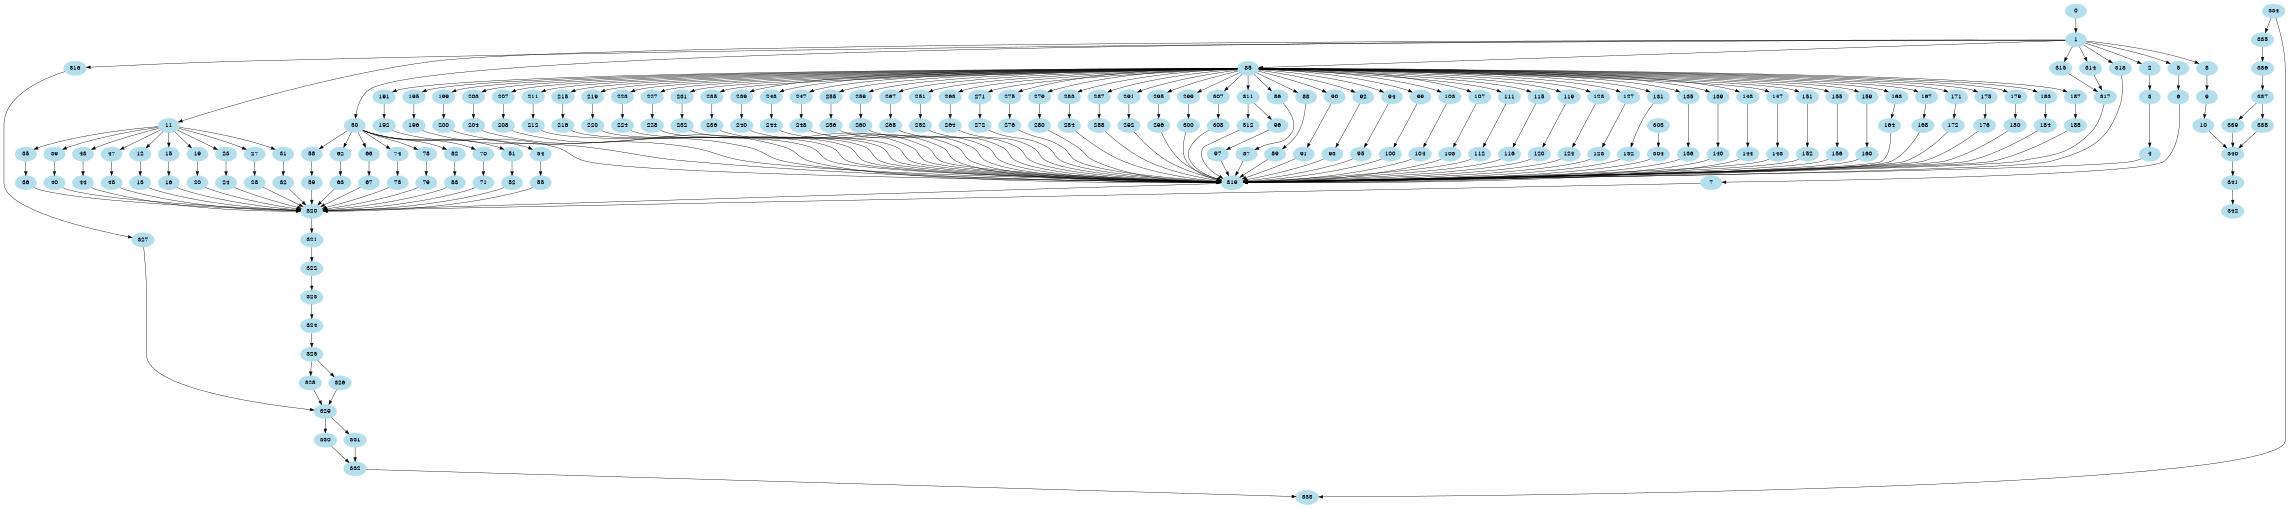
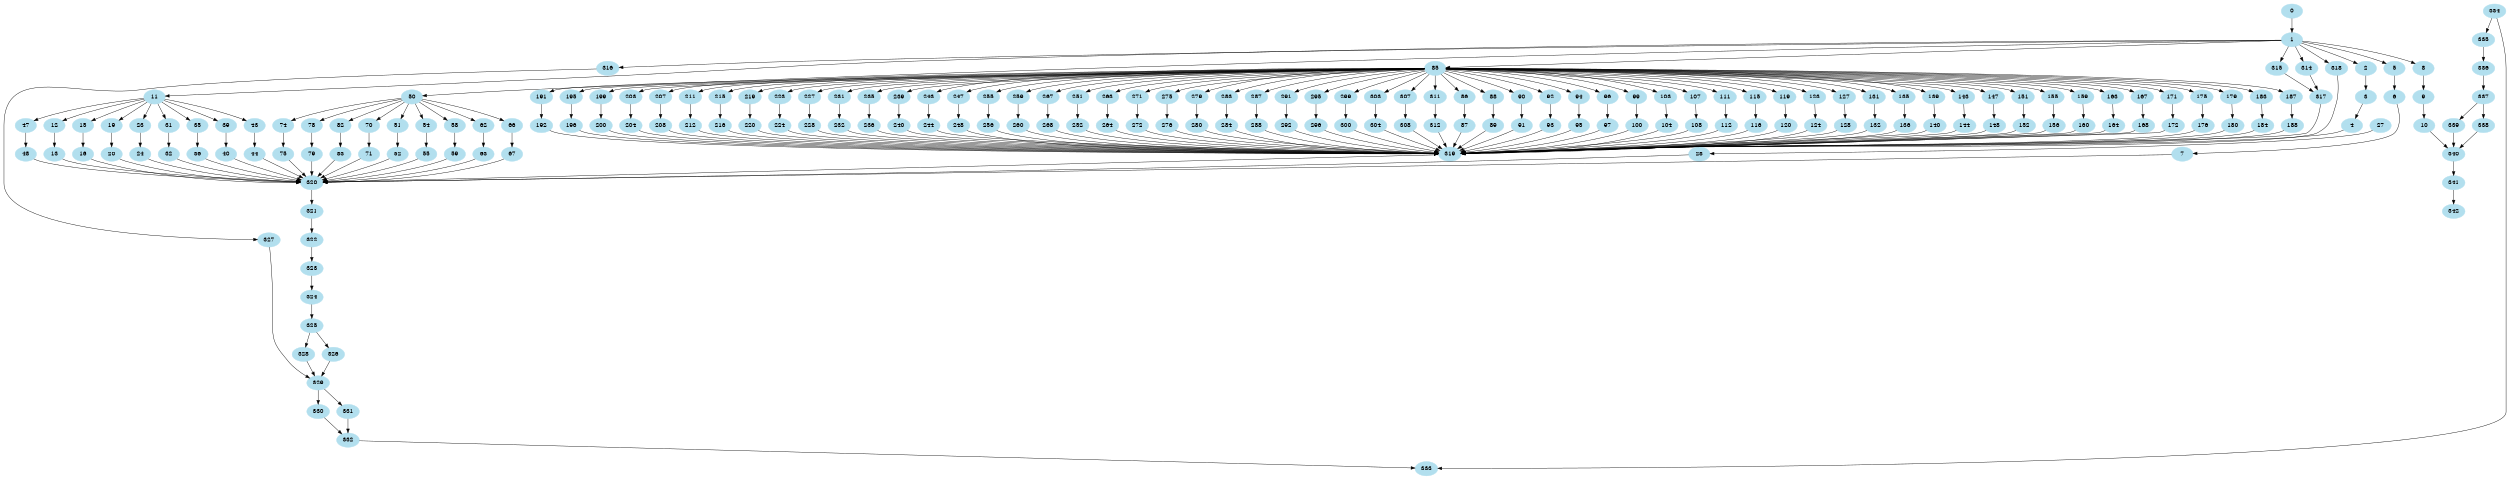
none -> (1407, 82)
(1261, 110) -> (1521, 75)
(211, 137) -> none
